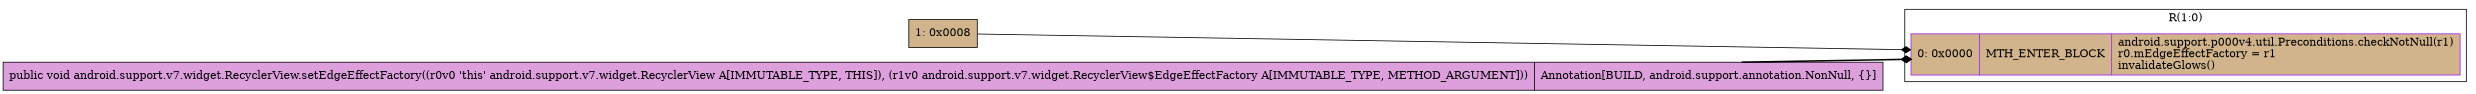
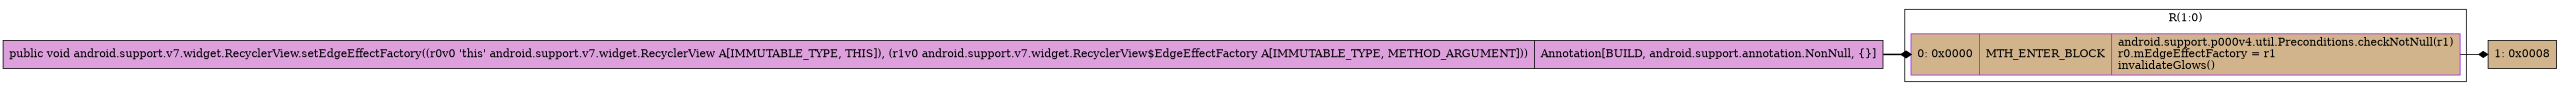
(1439, 42) -> (2471, 54)
